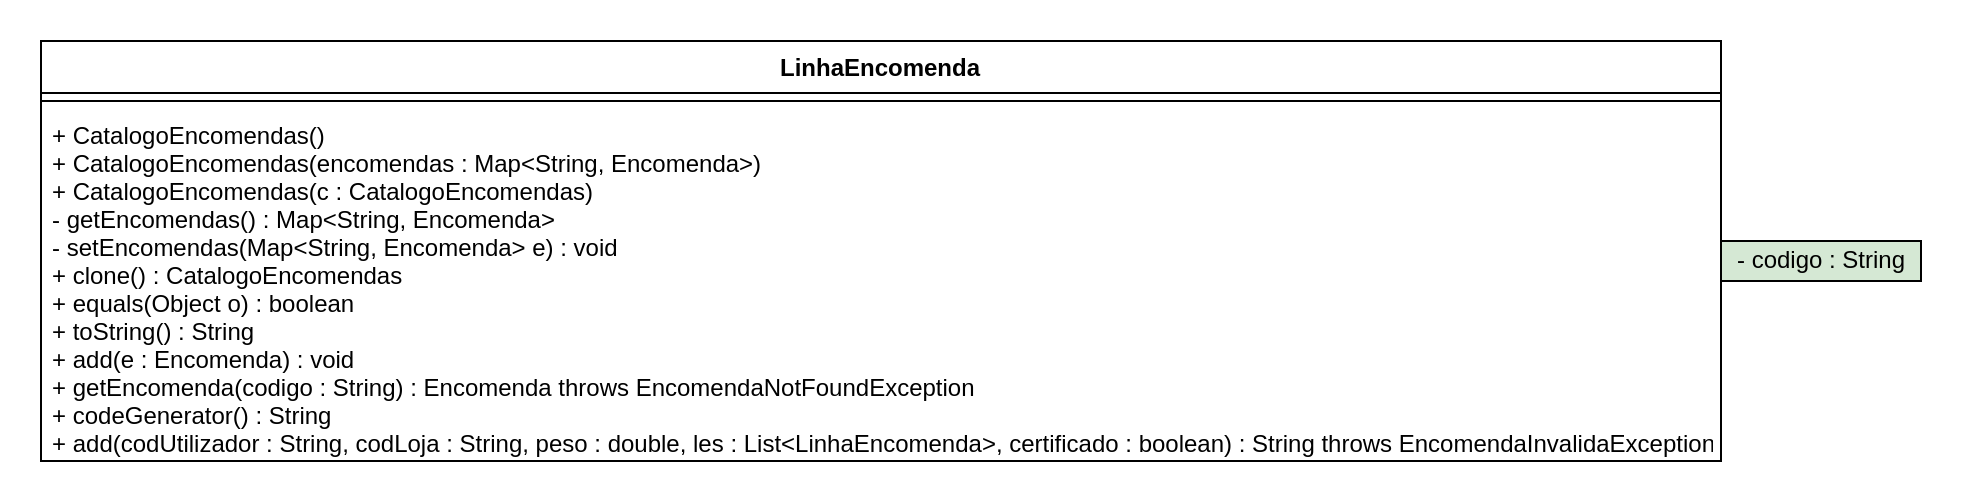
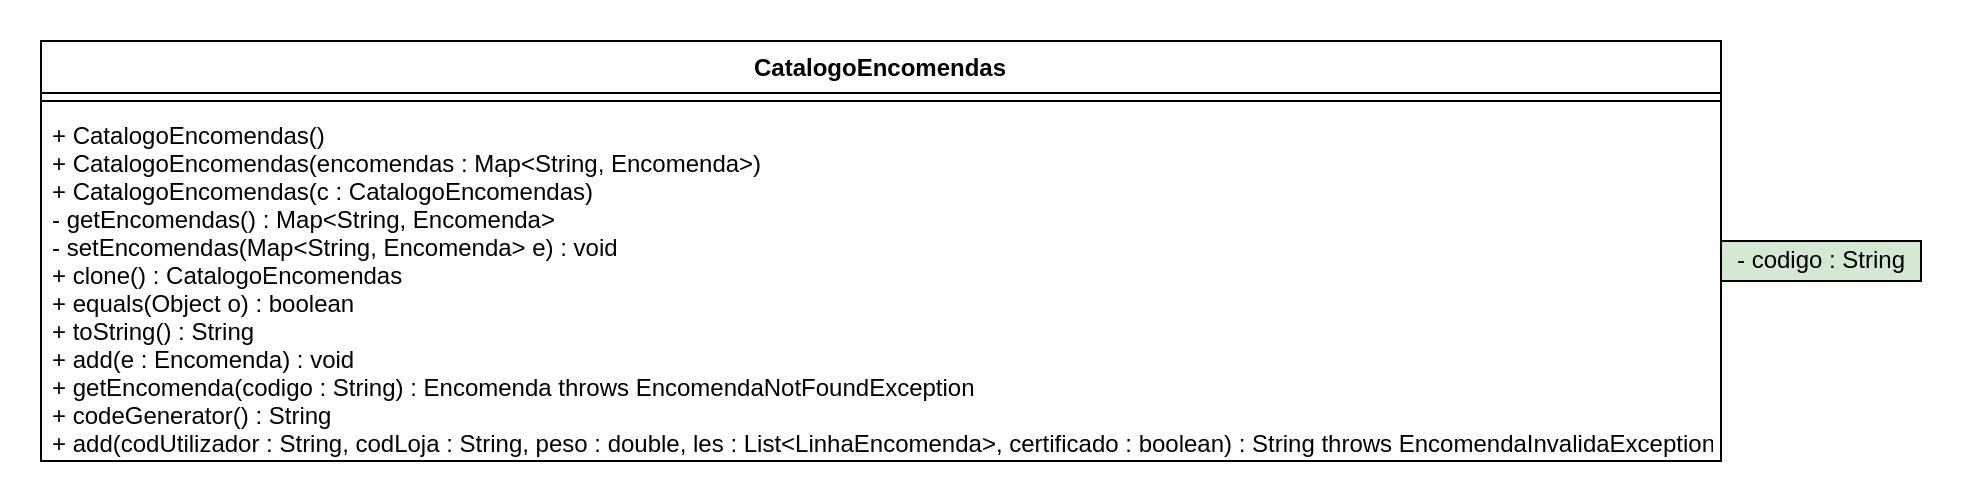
(880, 68) -> (880, 68)
